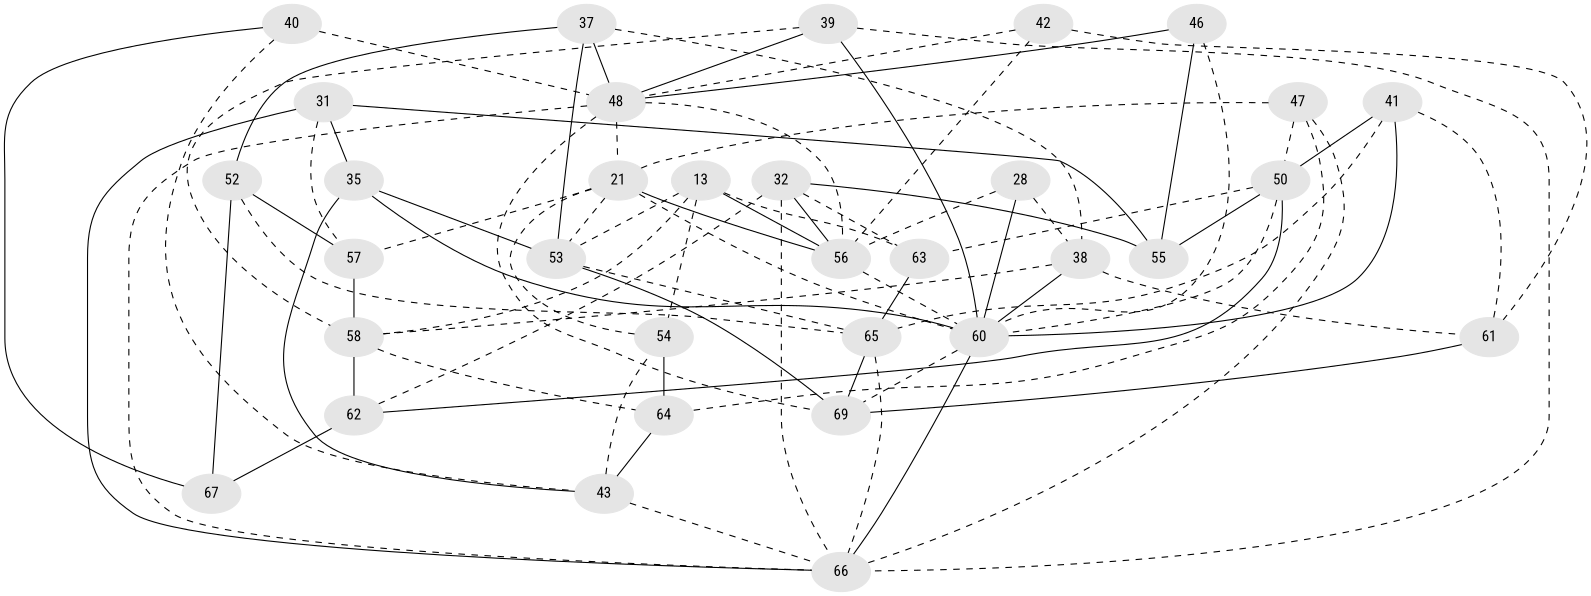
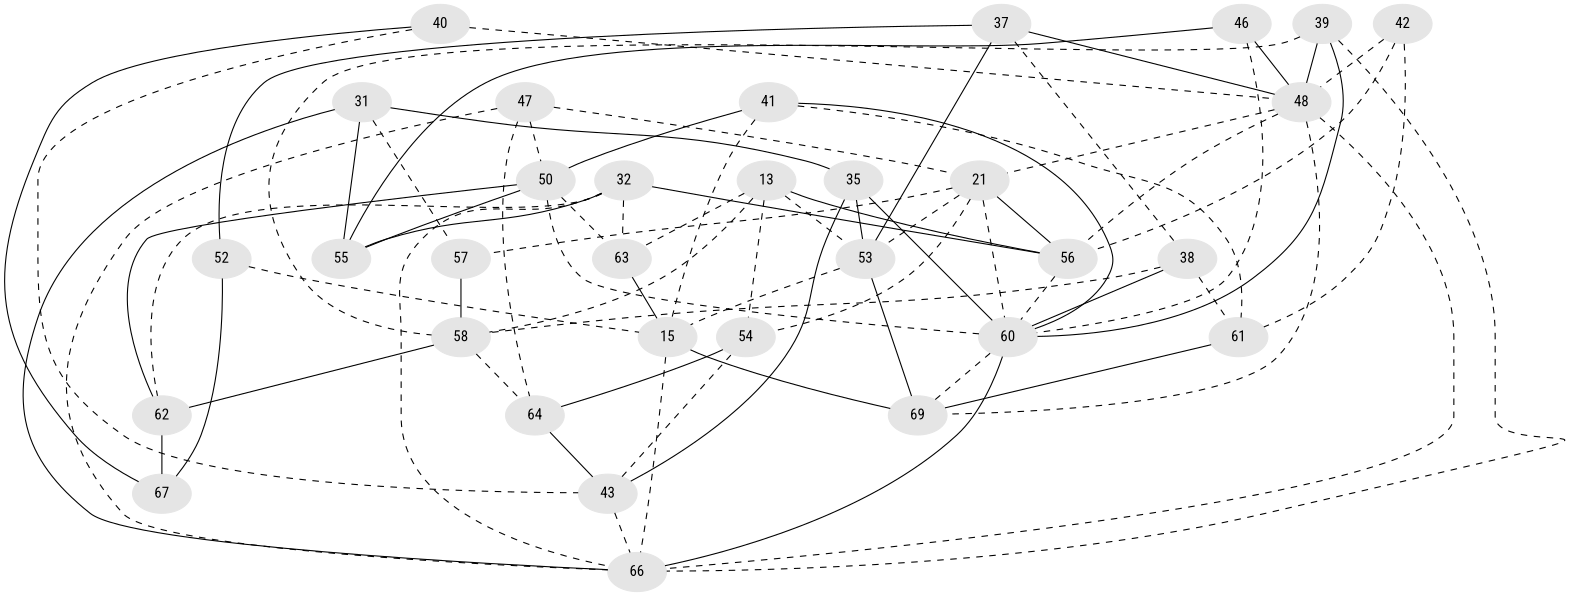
(1021, 181) -> none
(293, 220) -> none
(872, 337) -> (668, 337)
